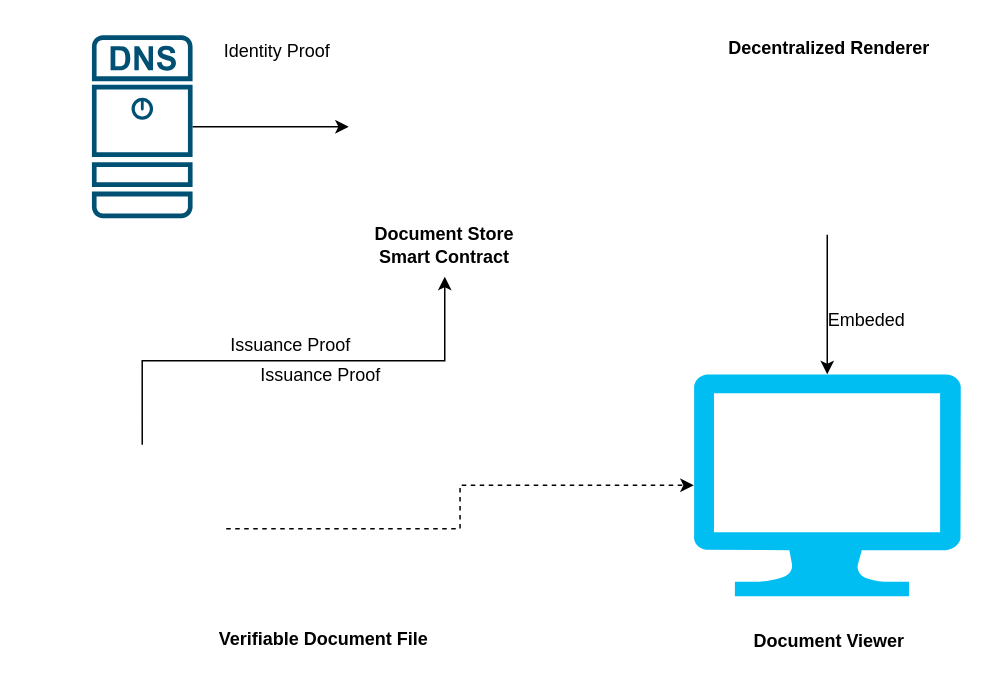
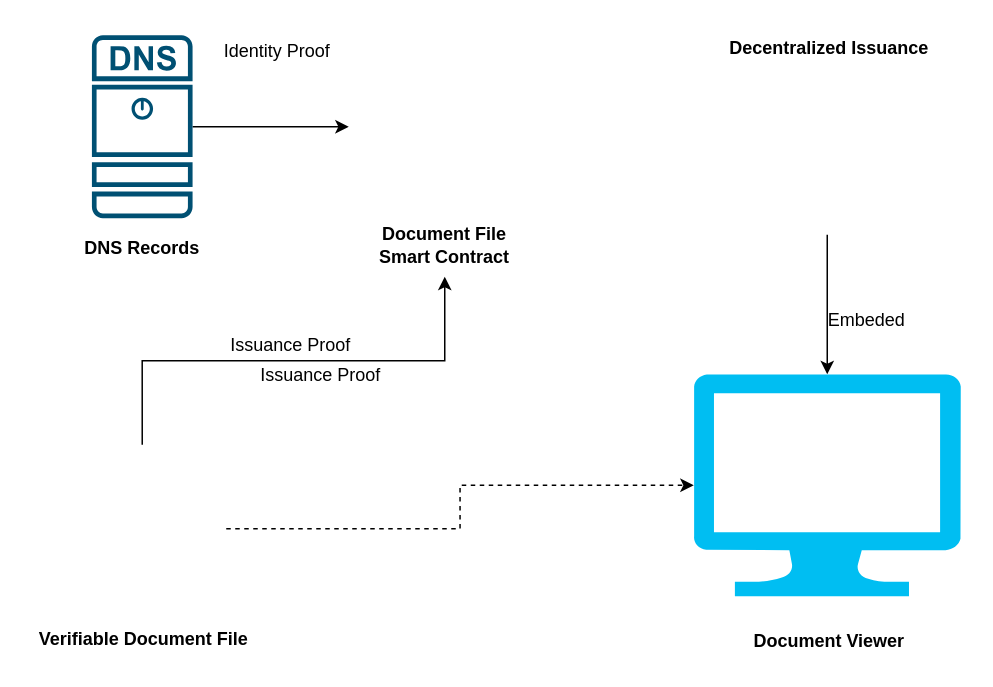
(830, 49) -> (830, 49)
(445, 245) -> (445, 245)
none -> (142, 248)
(323, 640) -> (143, 640)
